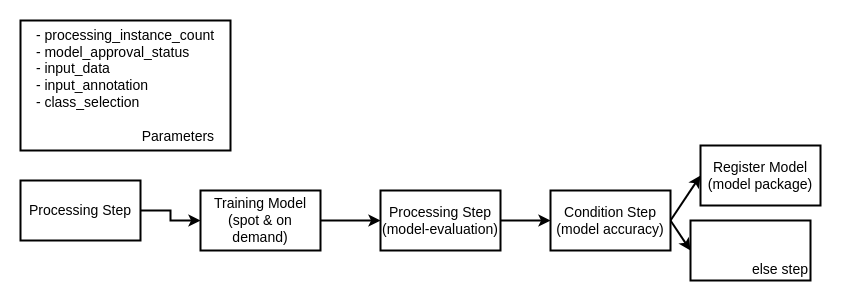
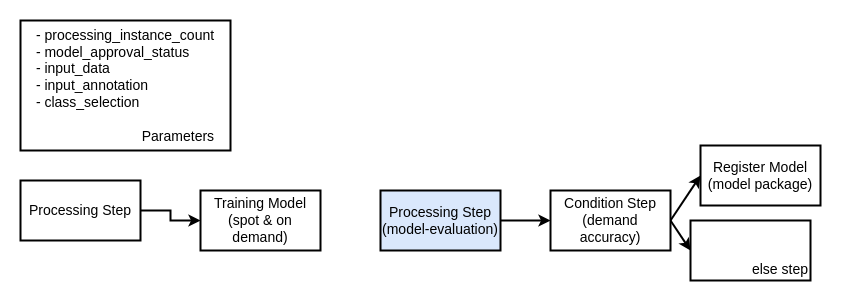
(346, 221) -> none
(441, 221) -> (441, 221)
(611, 221) -> (611, 221)
